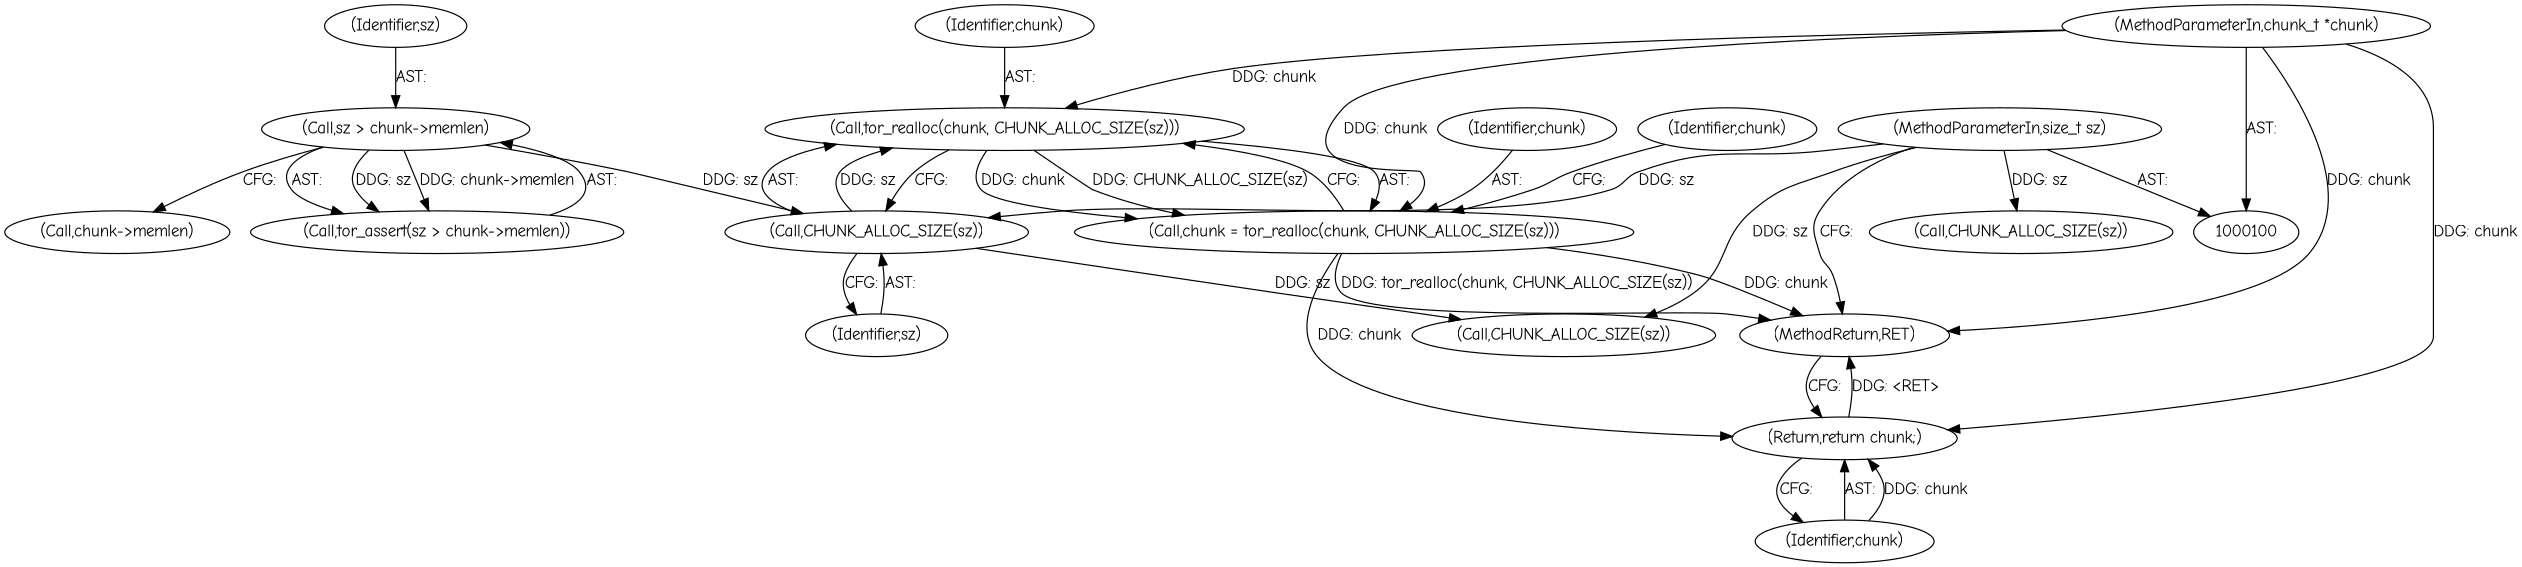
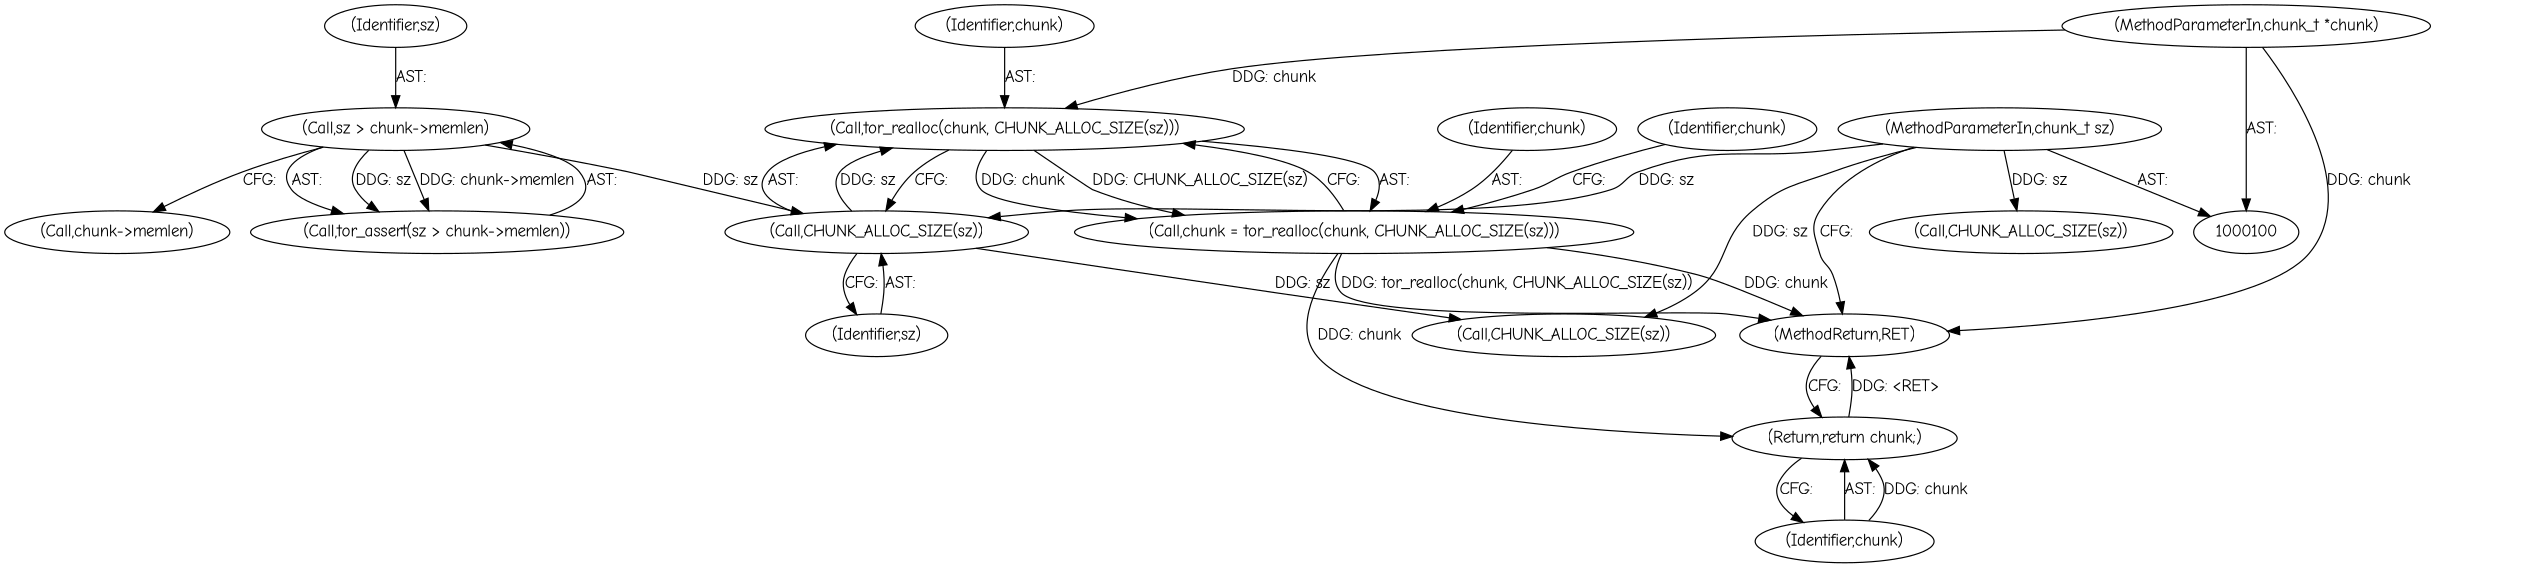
(1610, 54) -> none
(2000, 129) -> (2000, 129)
(2370, 373) -> none
